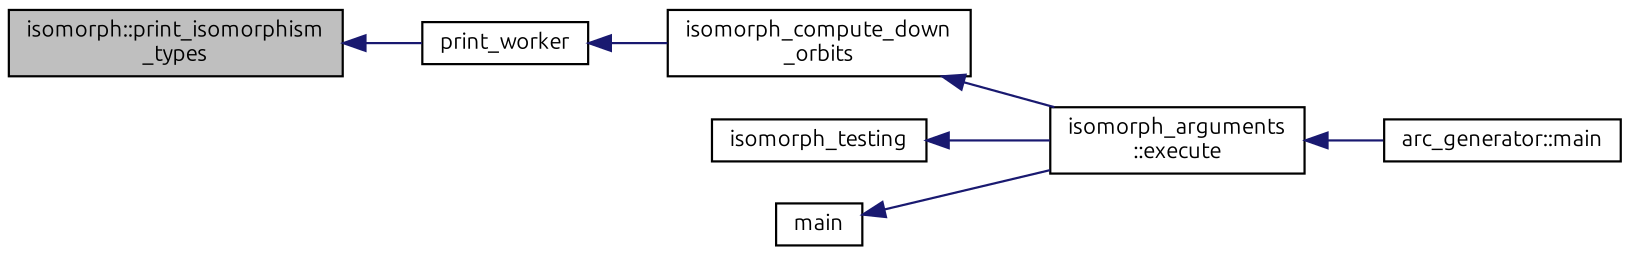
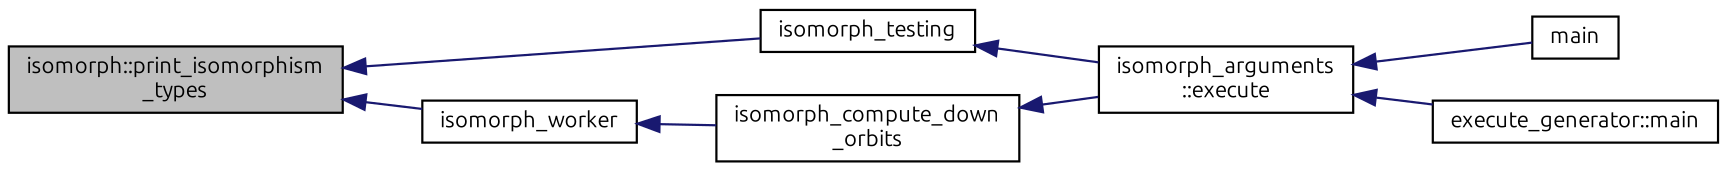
(505, 43) -> (530, 122)
none -> (563, 52)
(1502, 140) -> (1575, 122)
(967, 190) -> (1454, 52)
